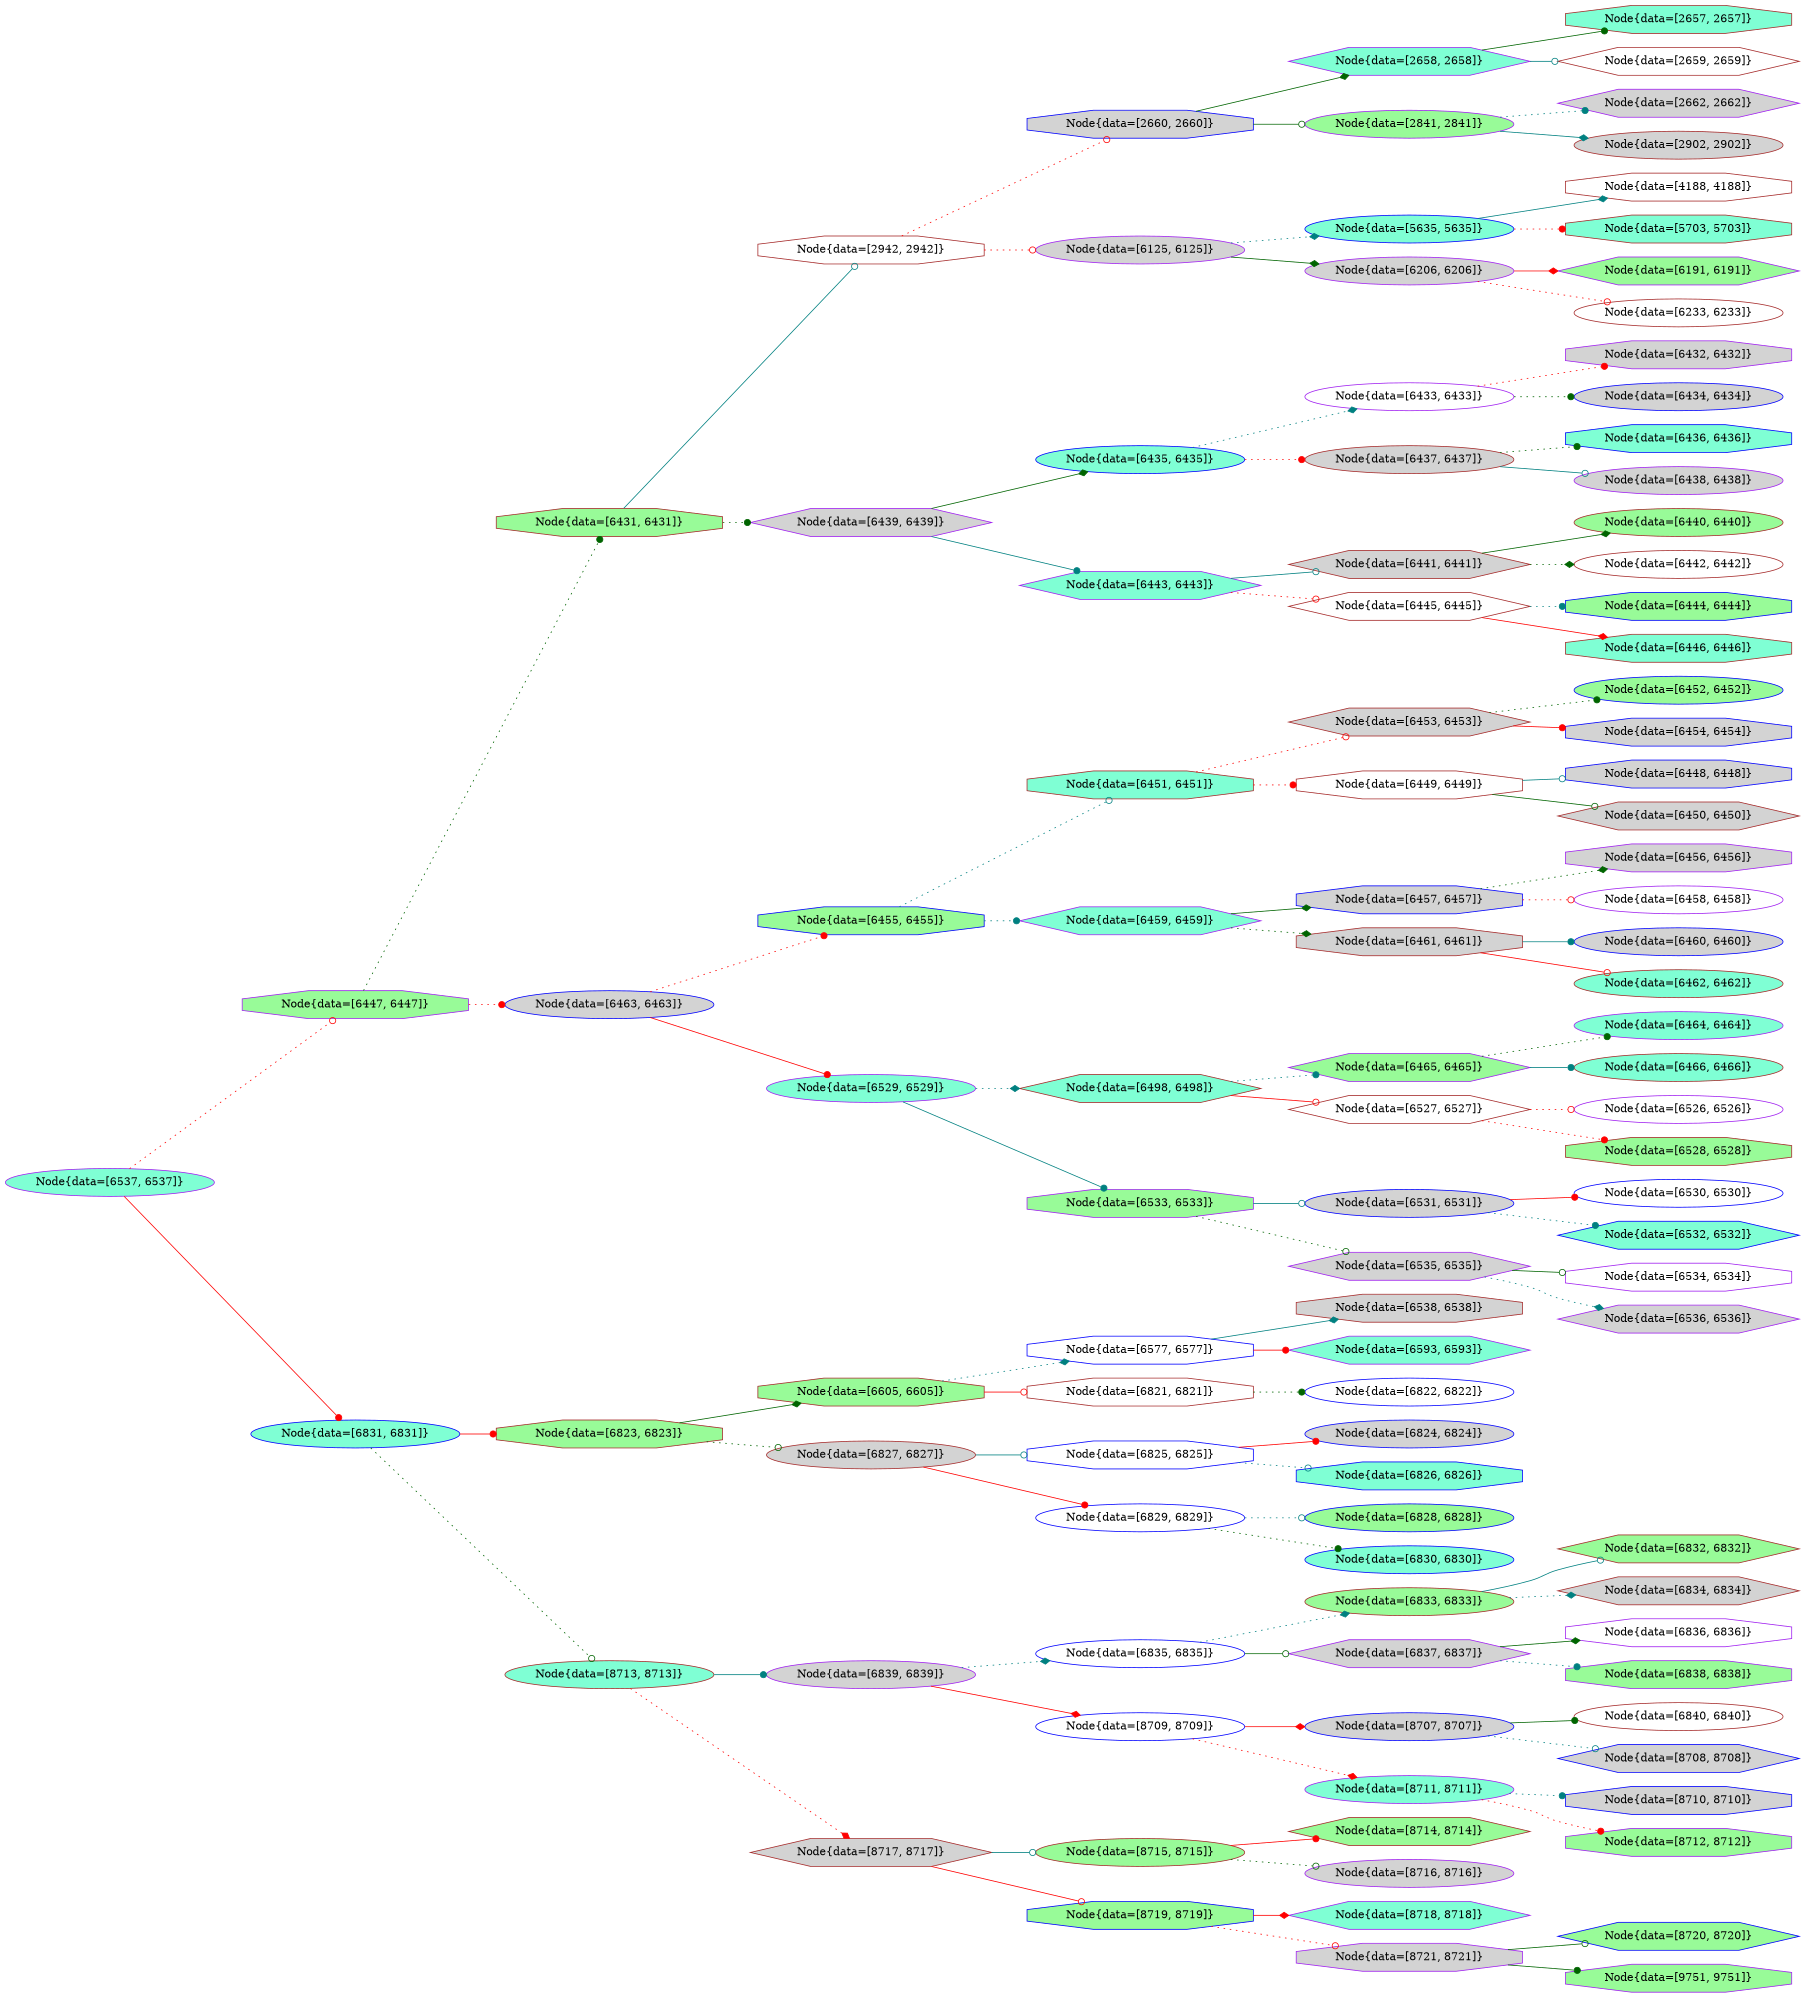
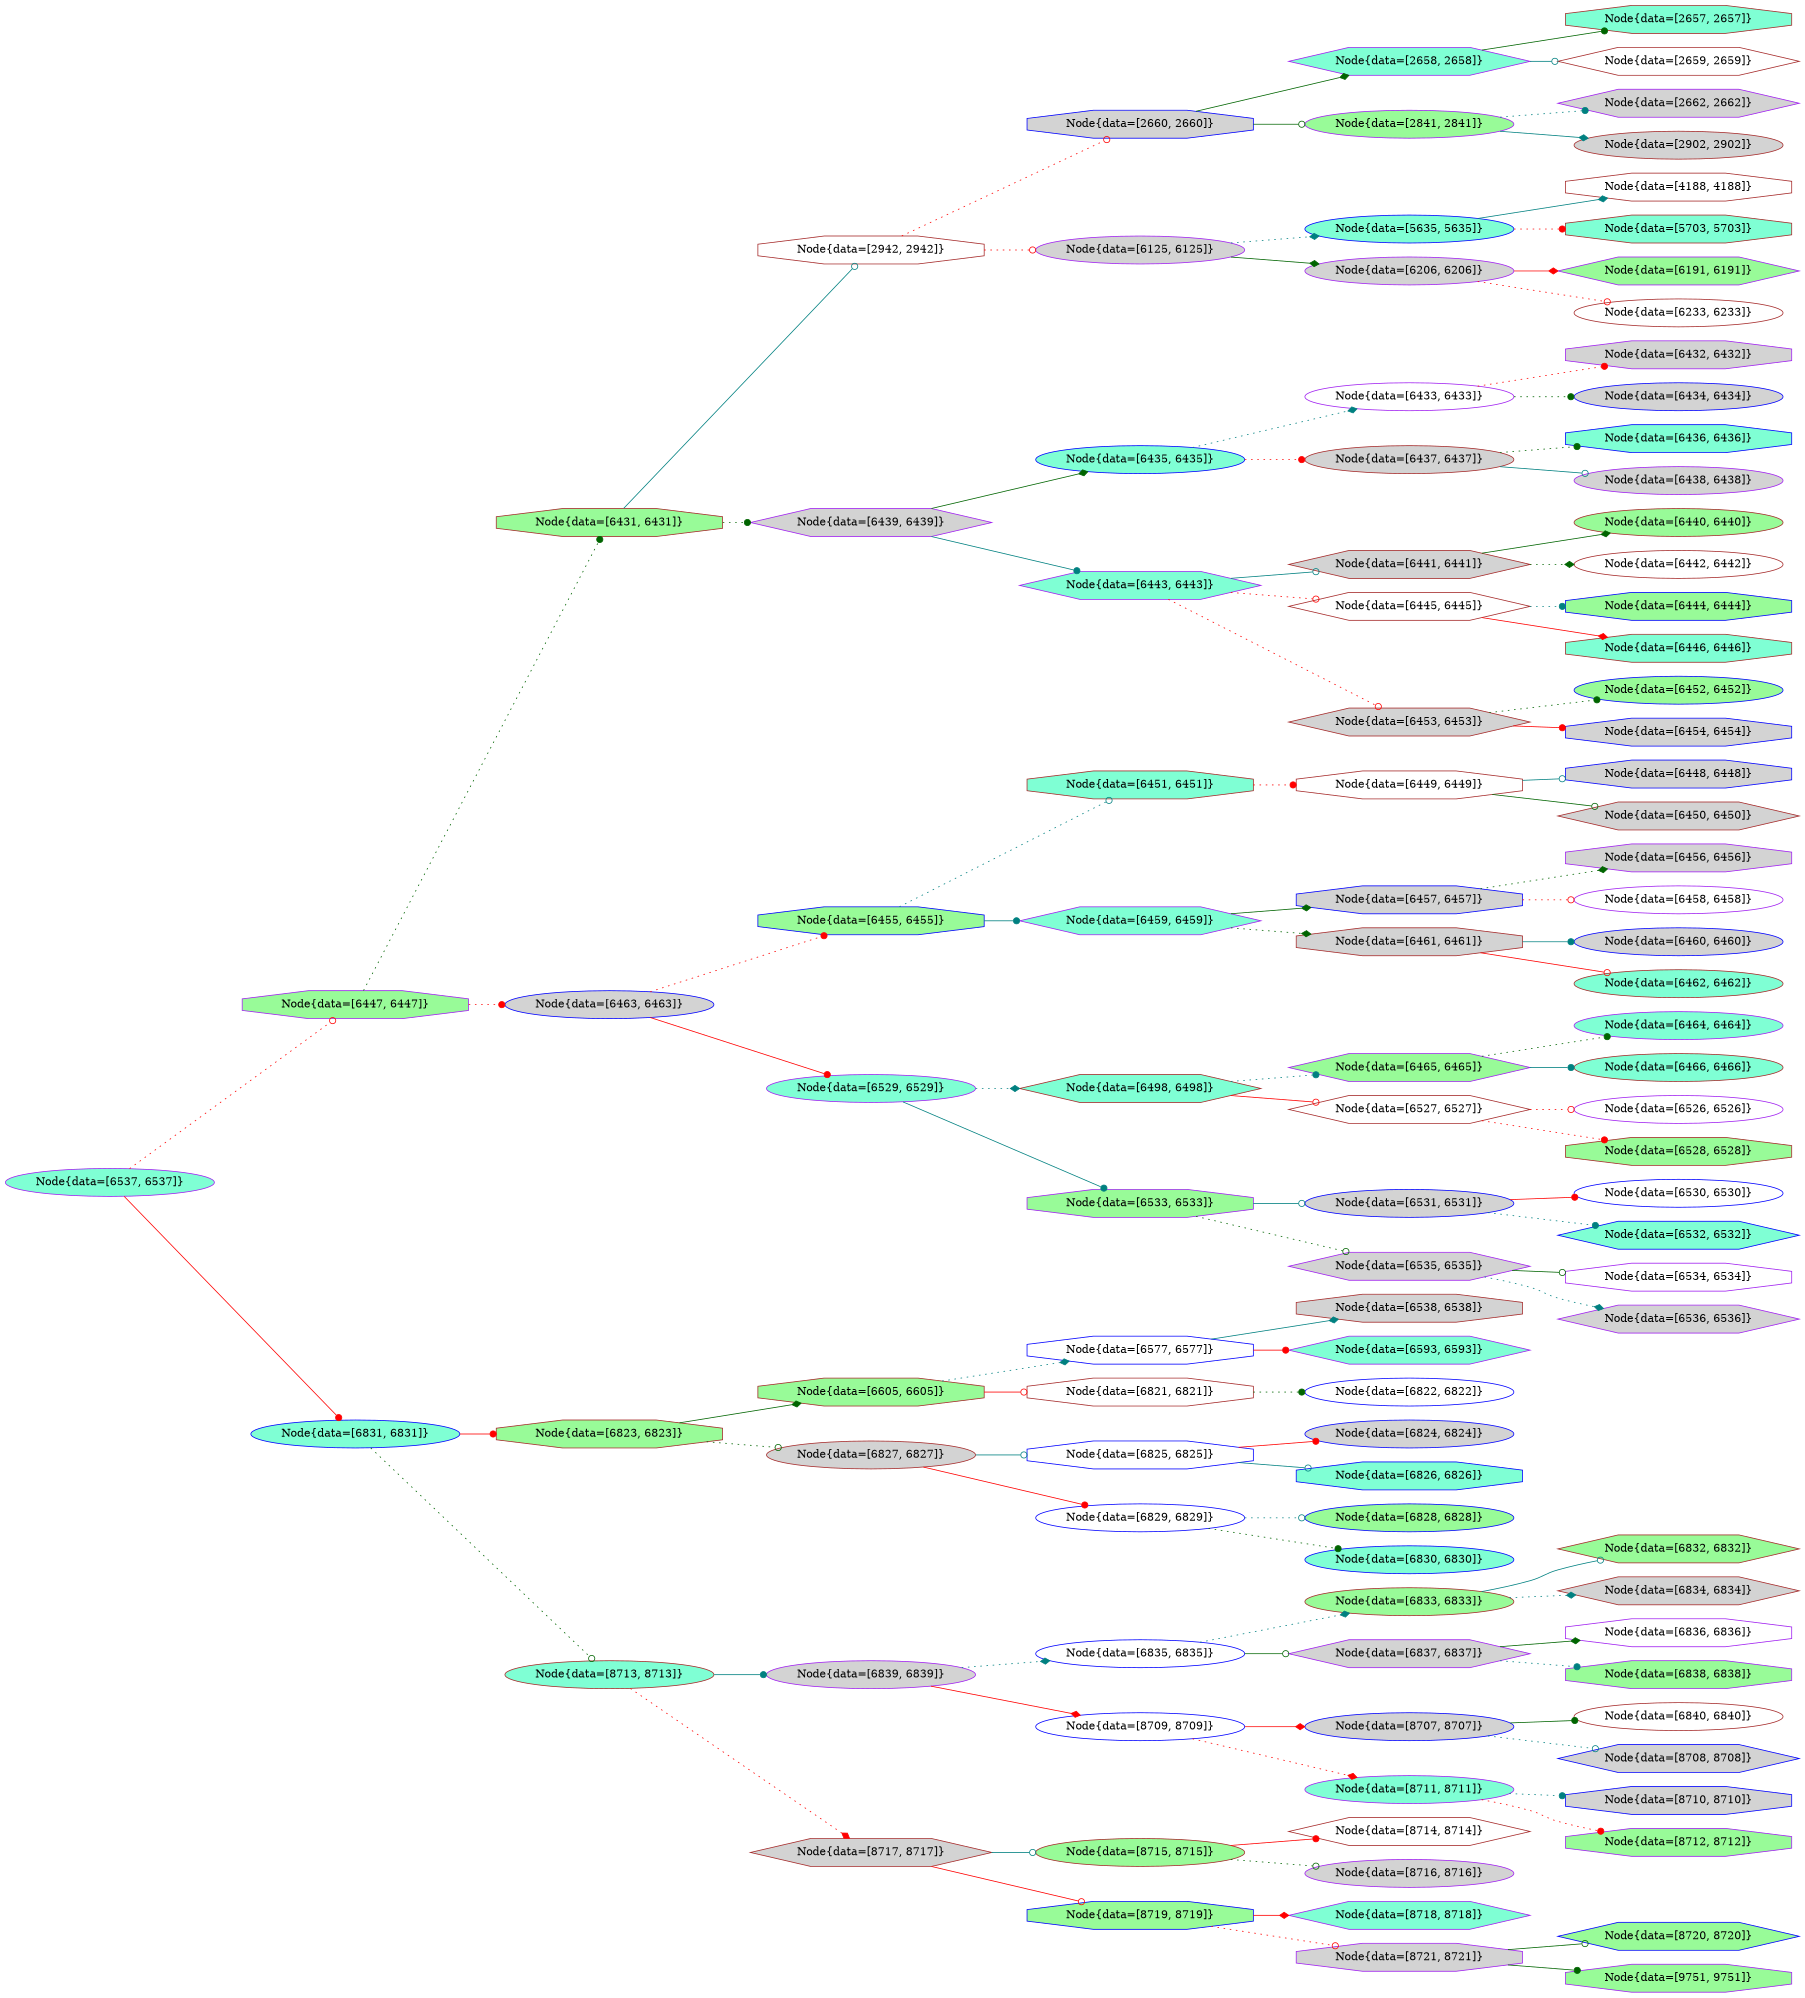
(1269, 755) -> (1272, 652)
(999, 921) -> (999, 921)
(1272, 1465) -> (1272, 1465)
(1409, 1832) -> (1409, 1832)
